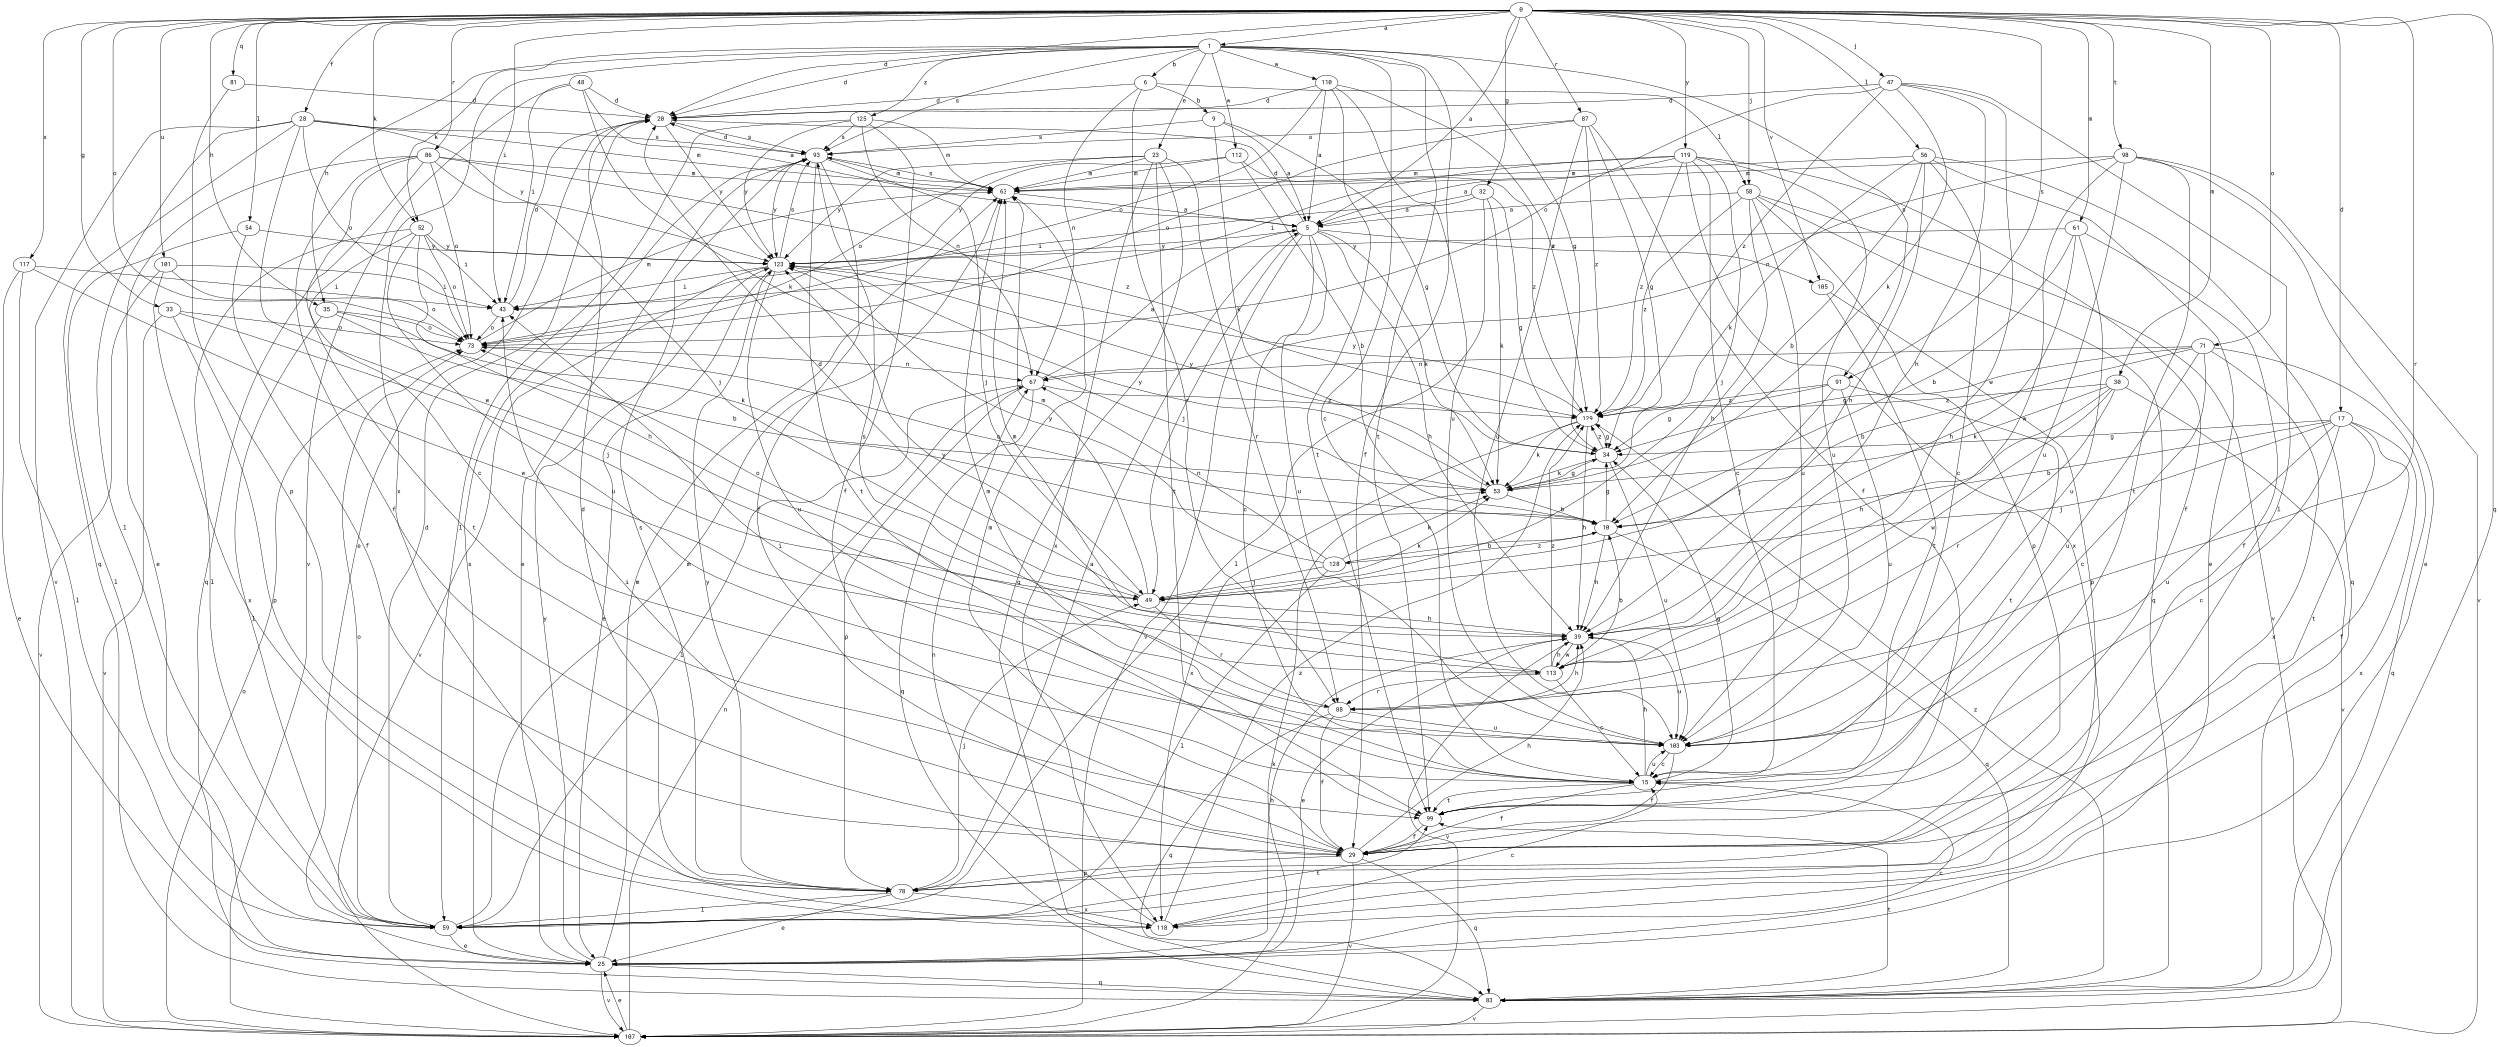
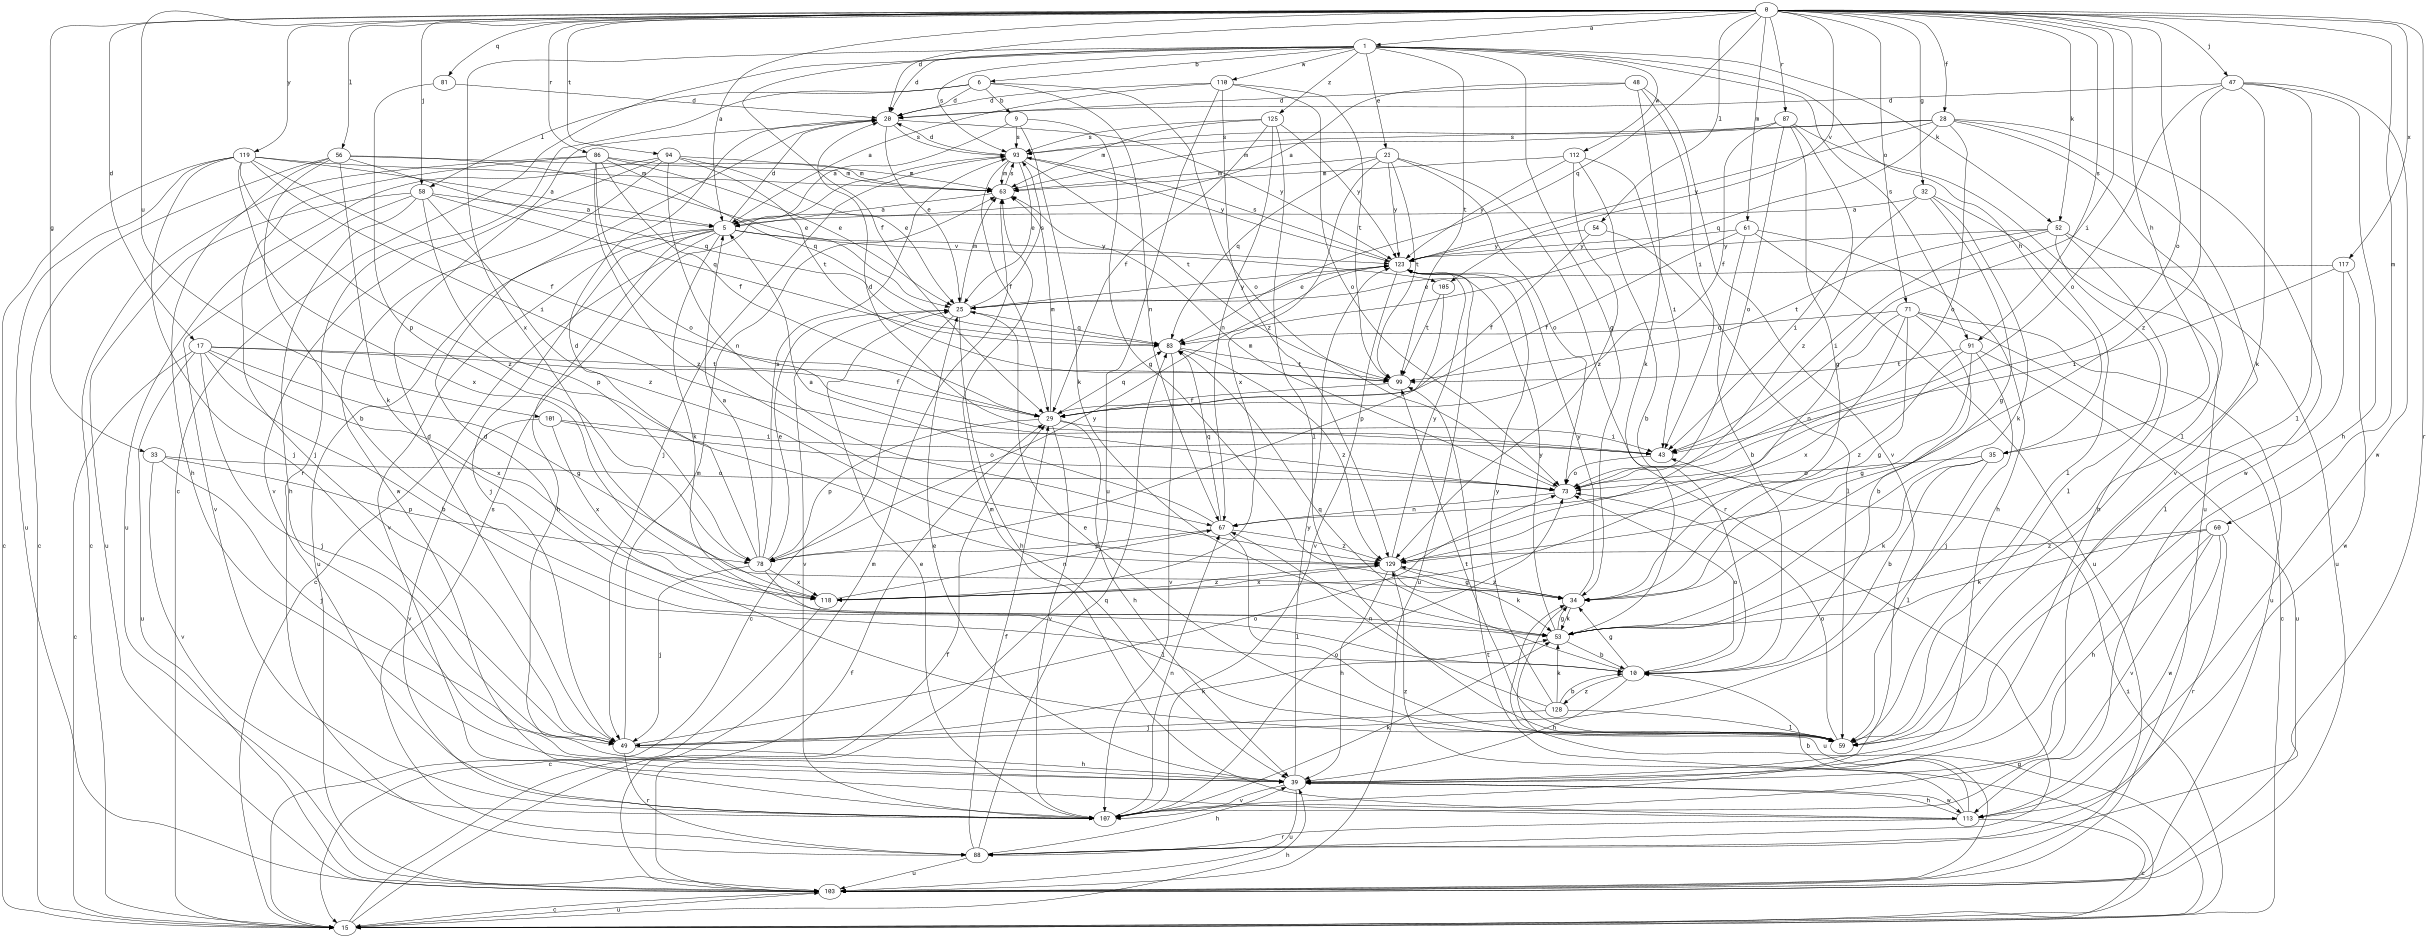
(2125, 156) -> (669, 156)
(449, 284) -> (1247, 285)
(643, 286) -> (1664, 285)
(2117, 383) -> (2217, 528)
(695, 546) -> none
